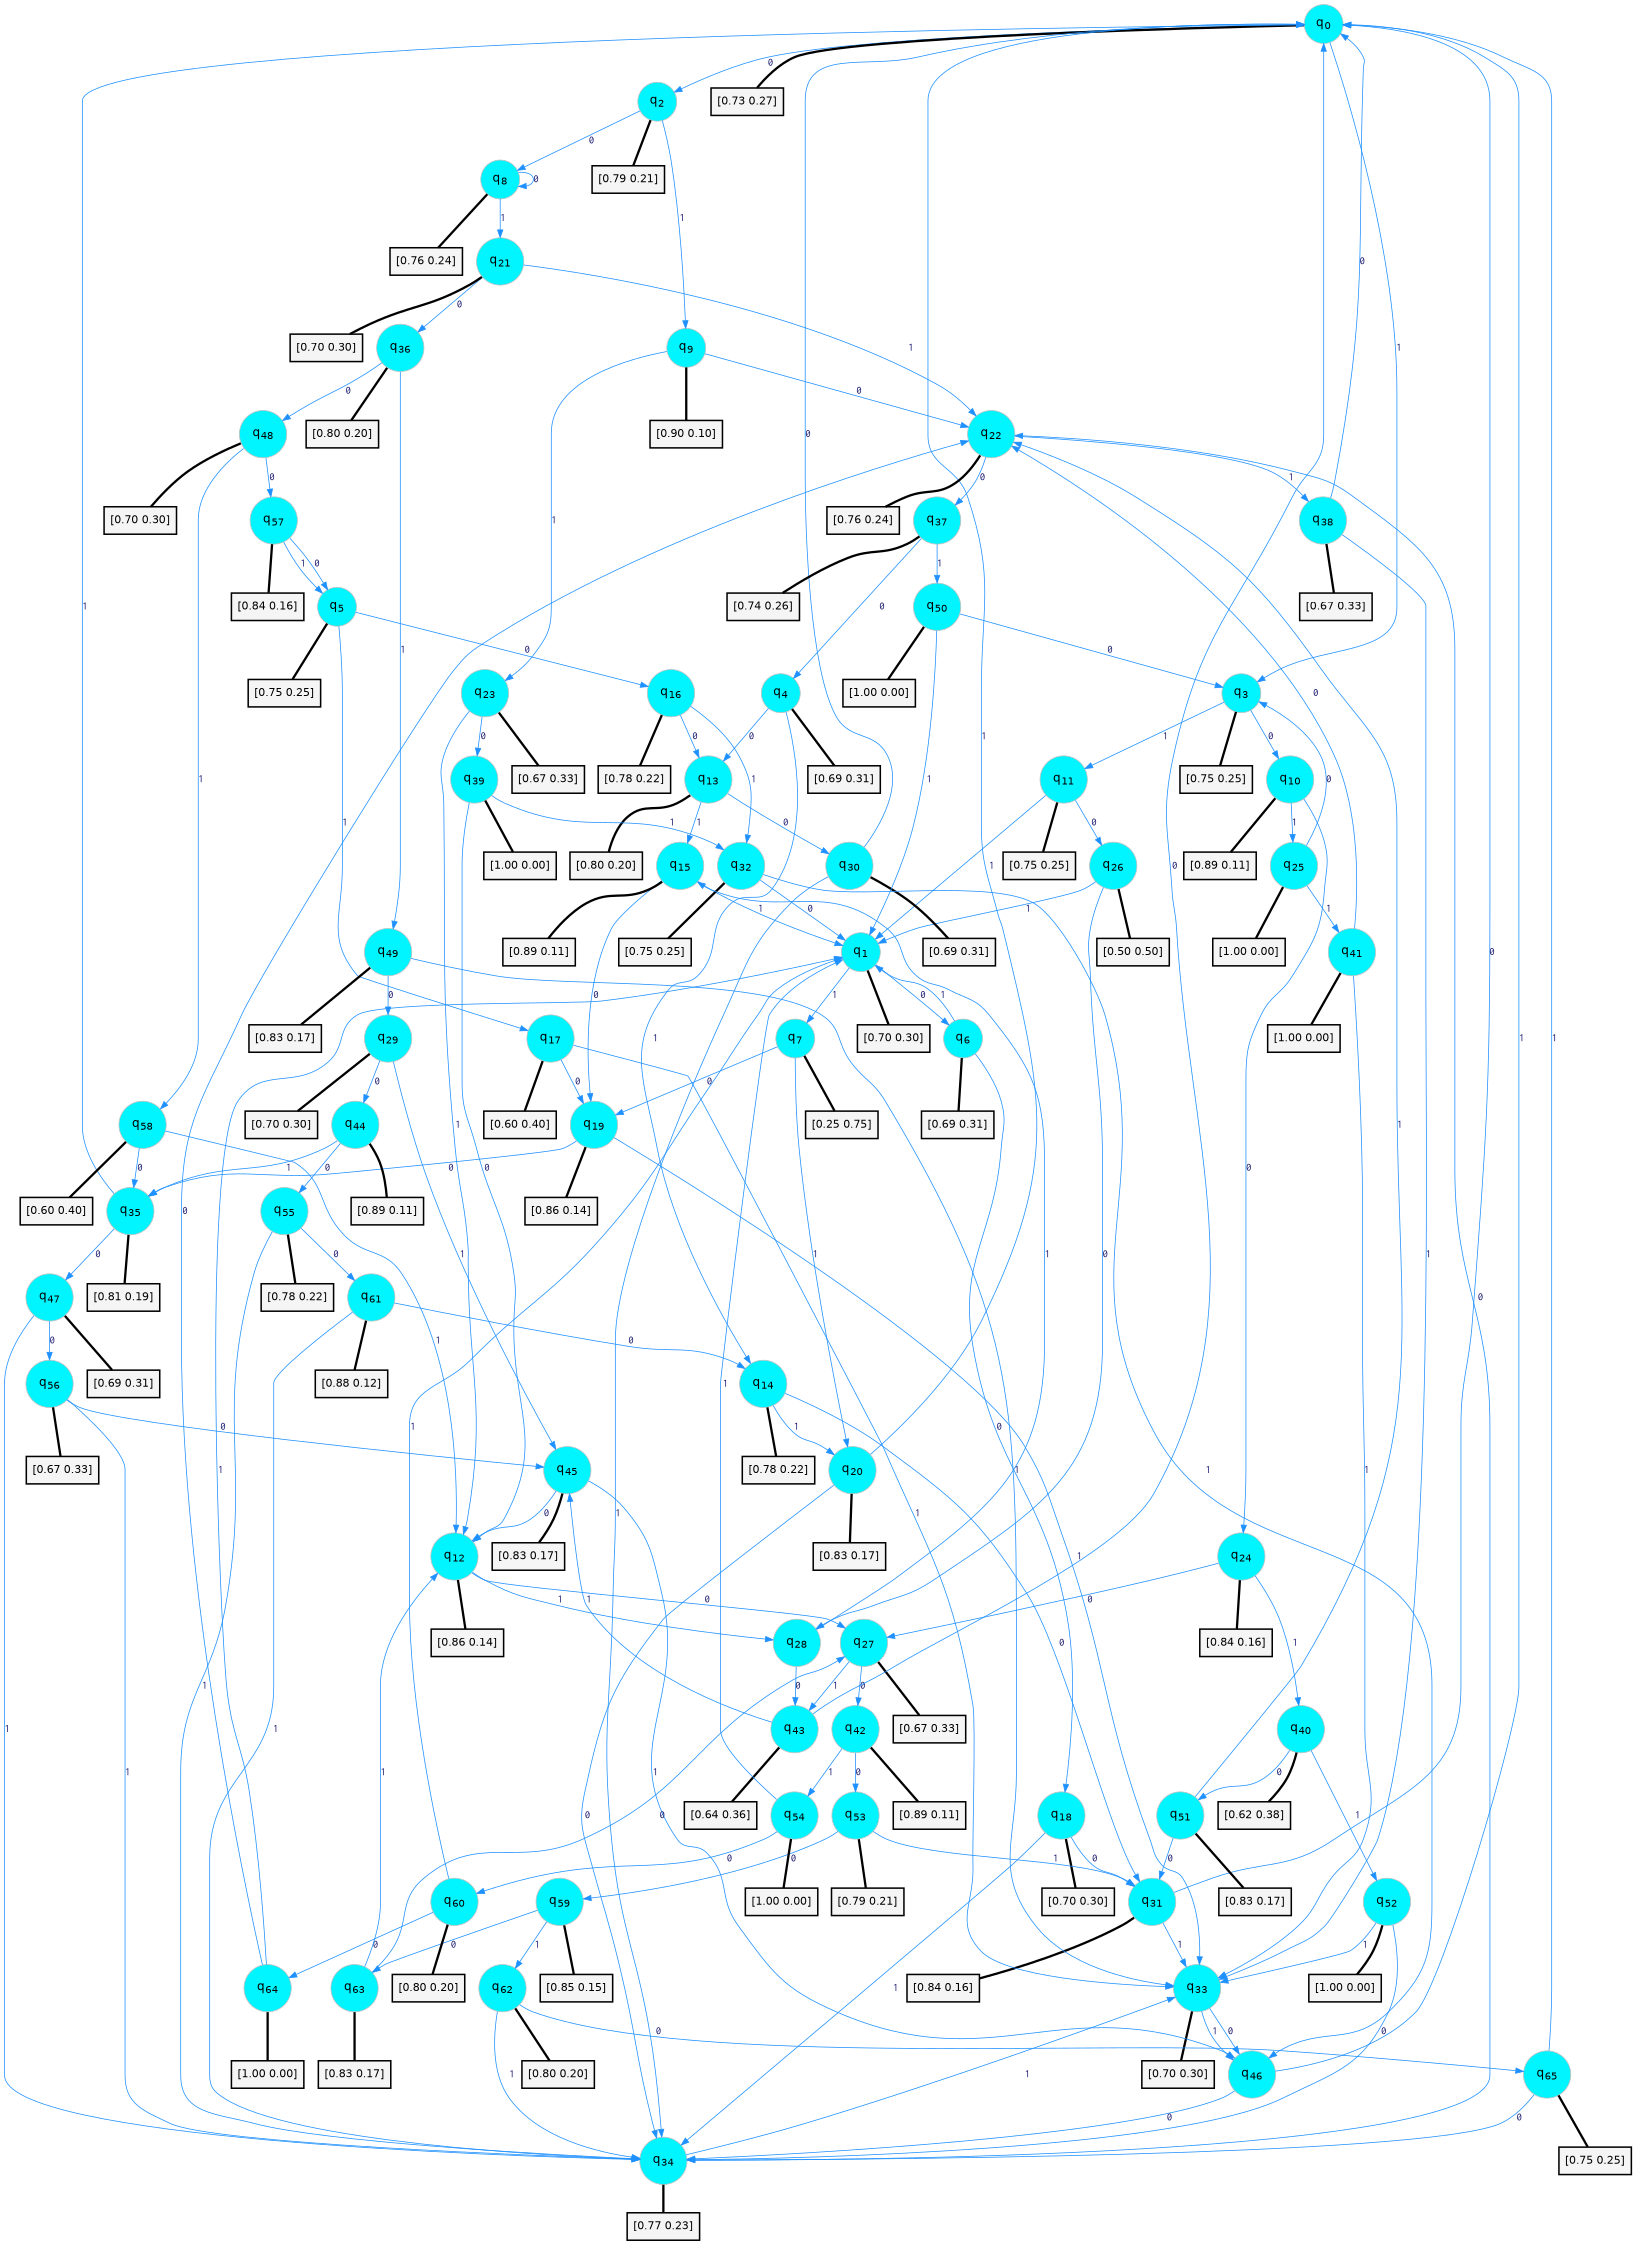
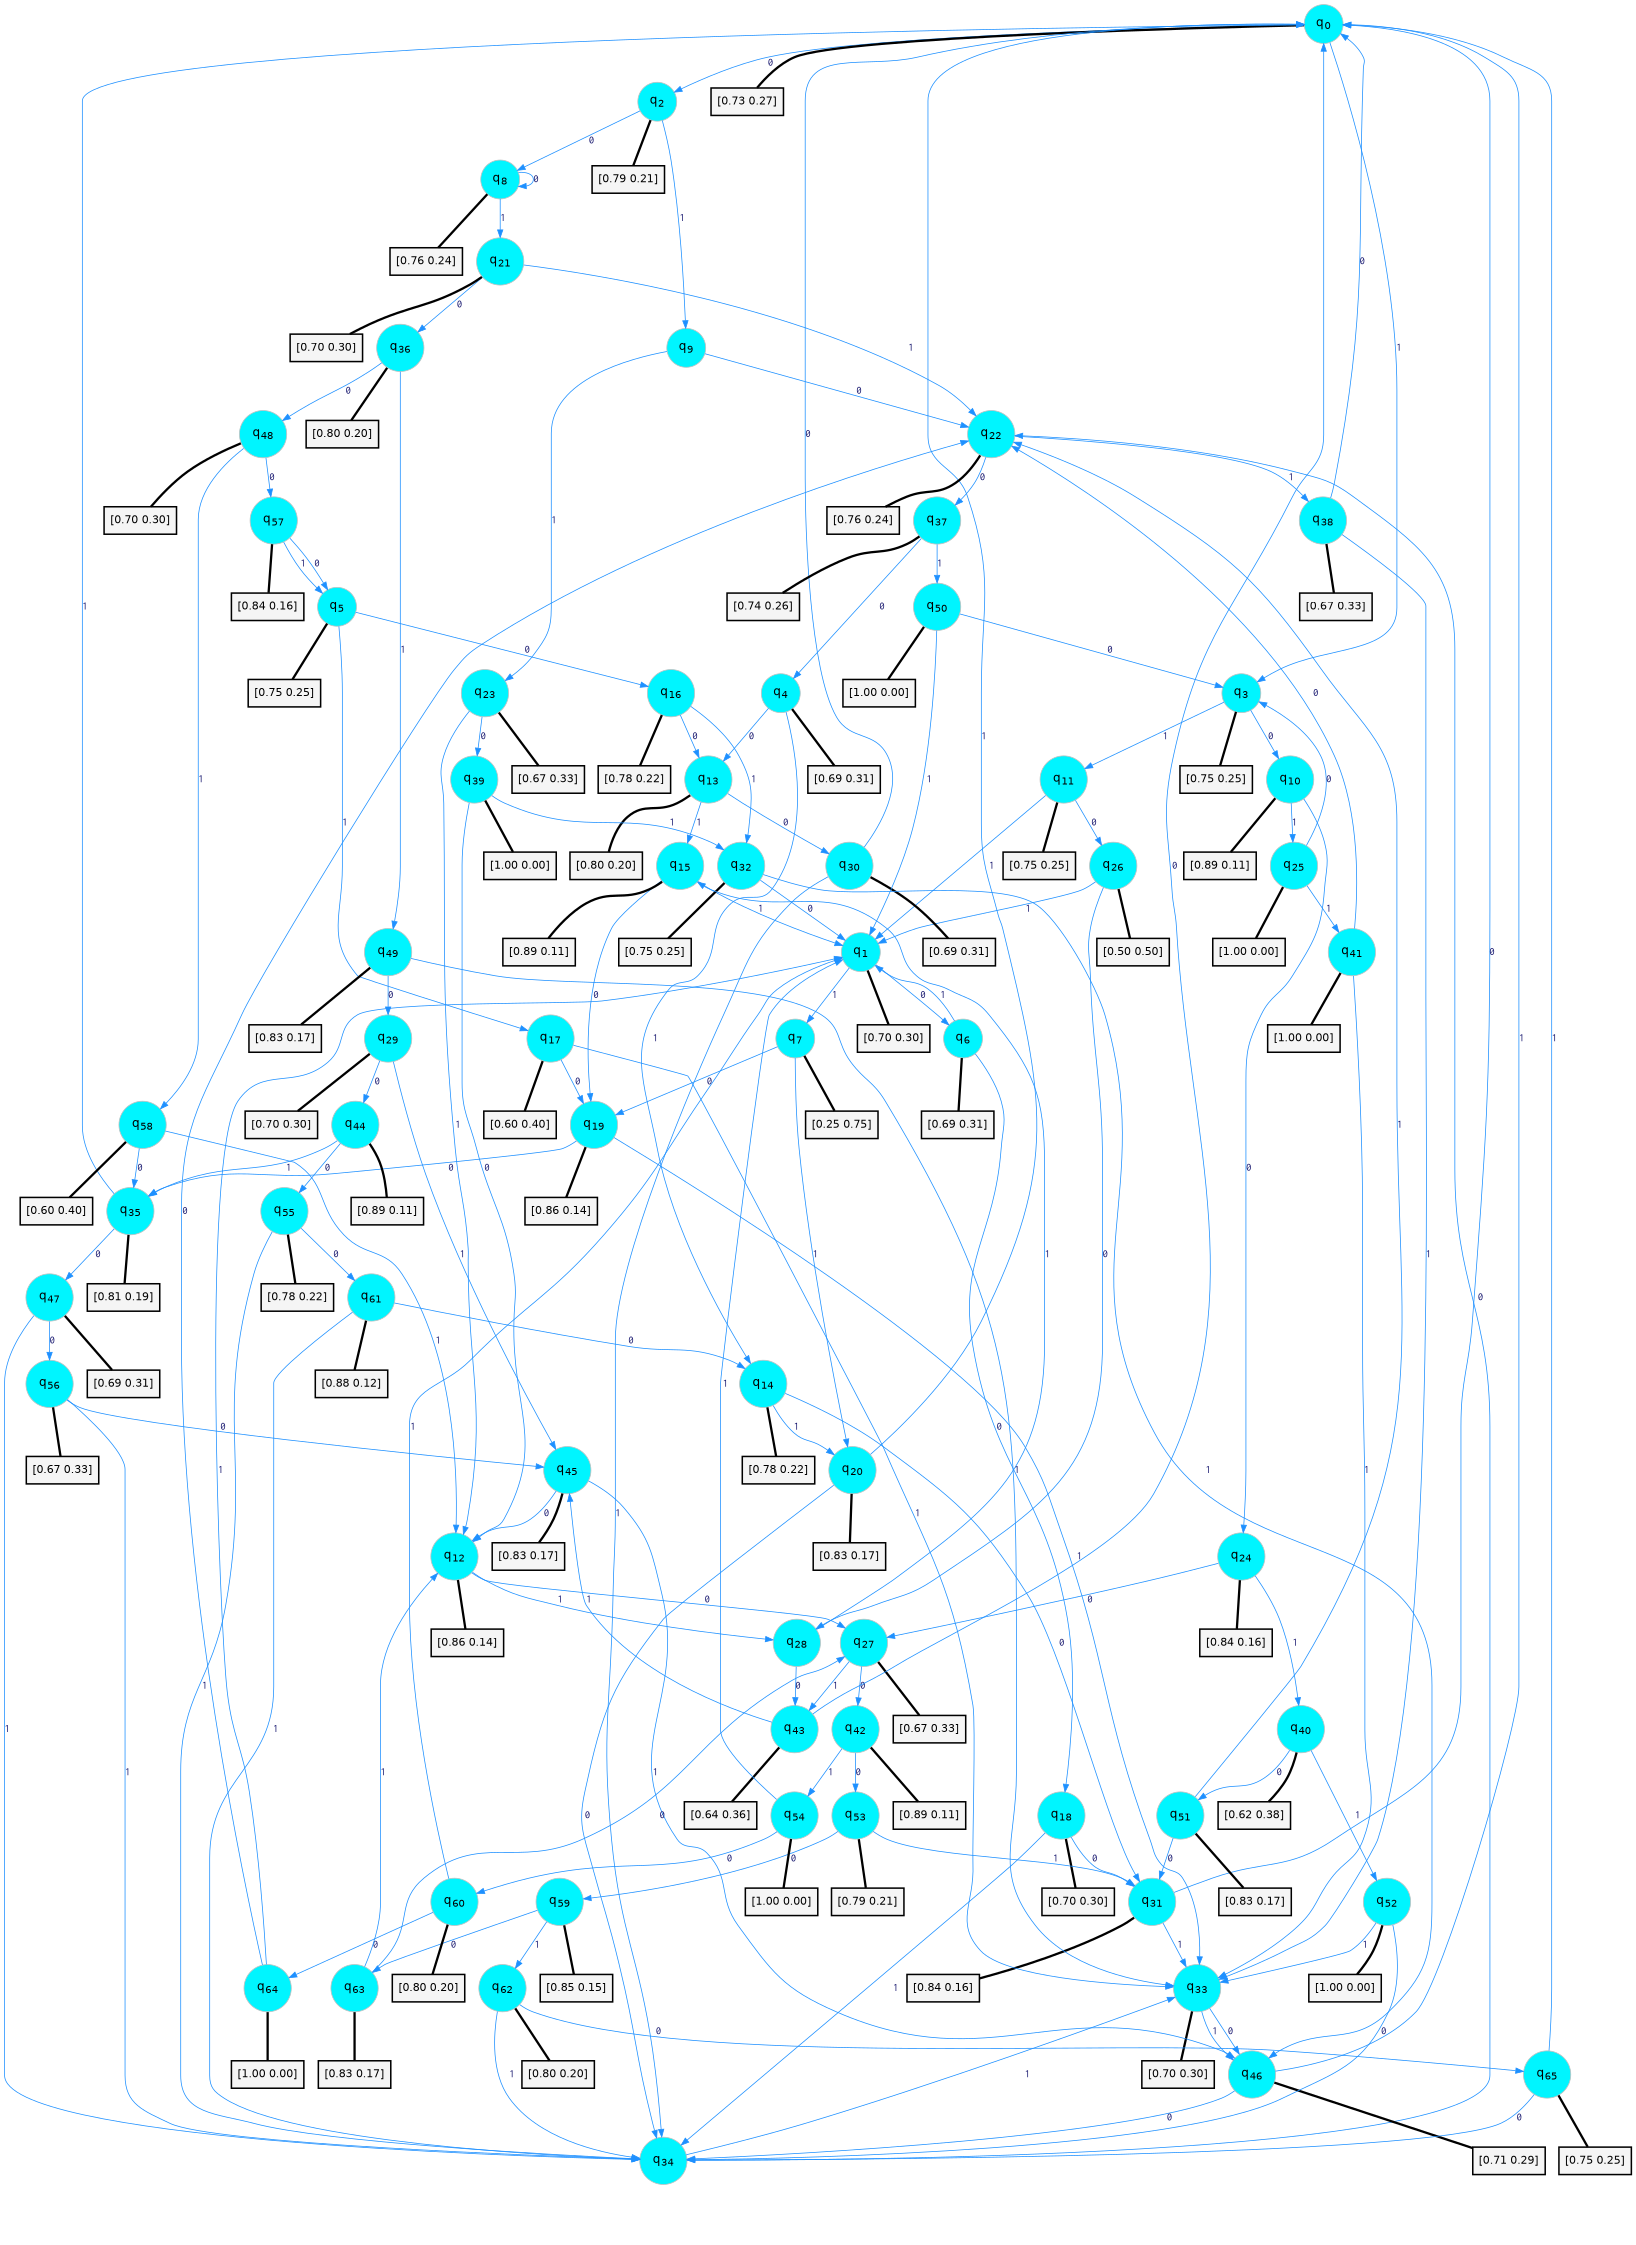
(686, 434) -> none
none -> (1509, 2161)
(663, 2226) -> none
